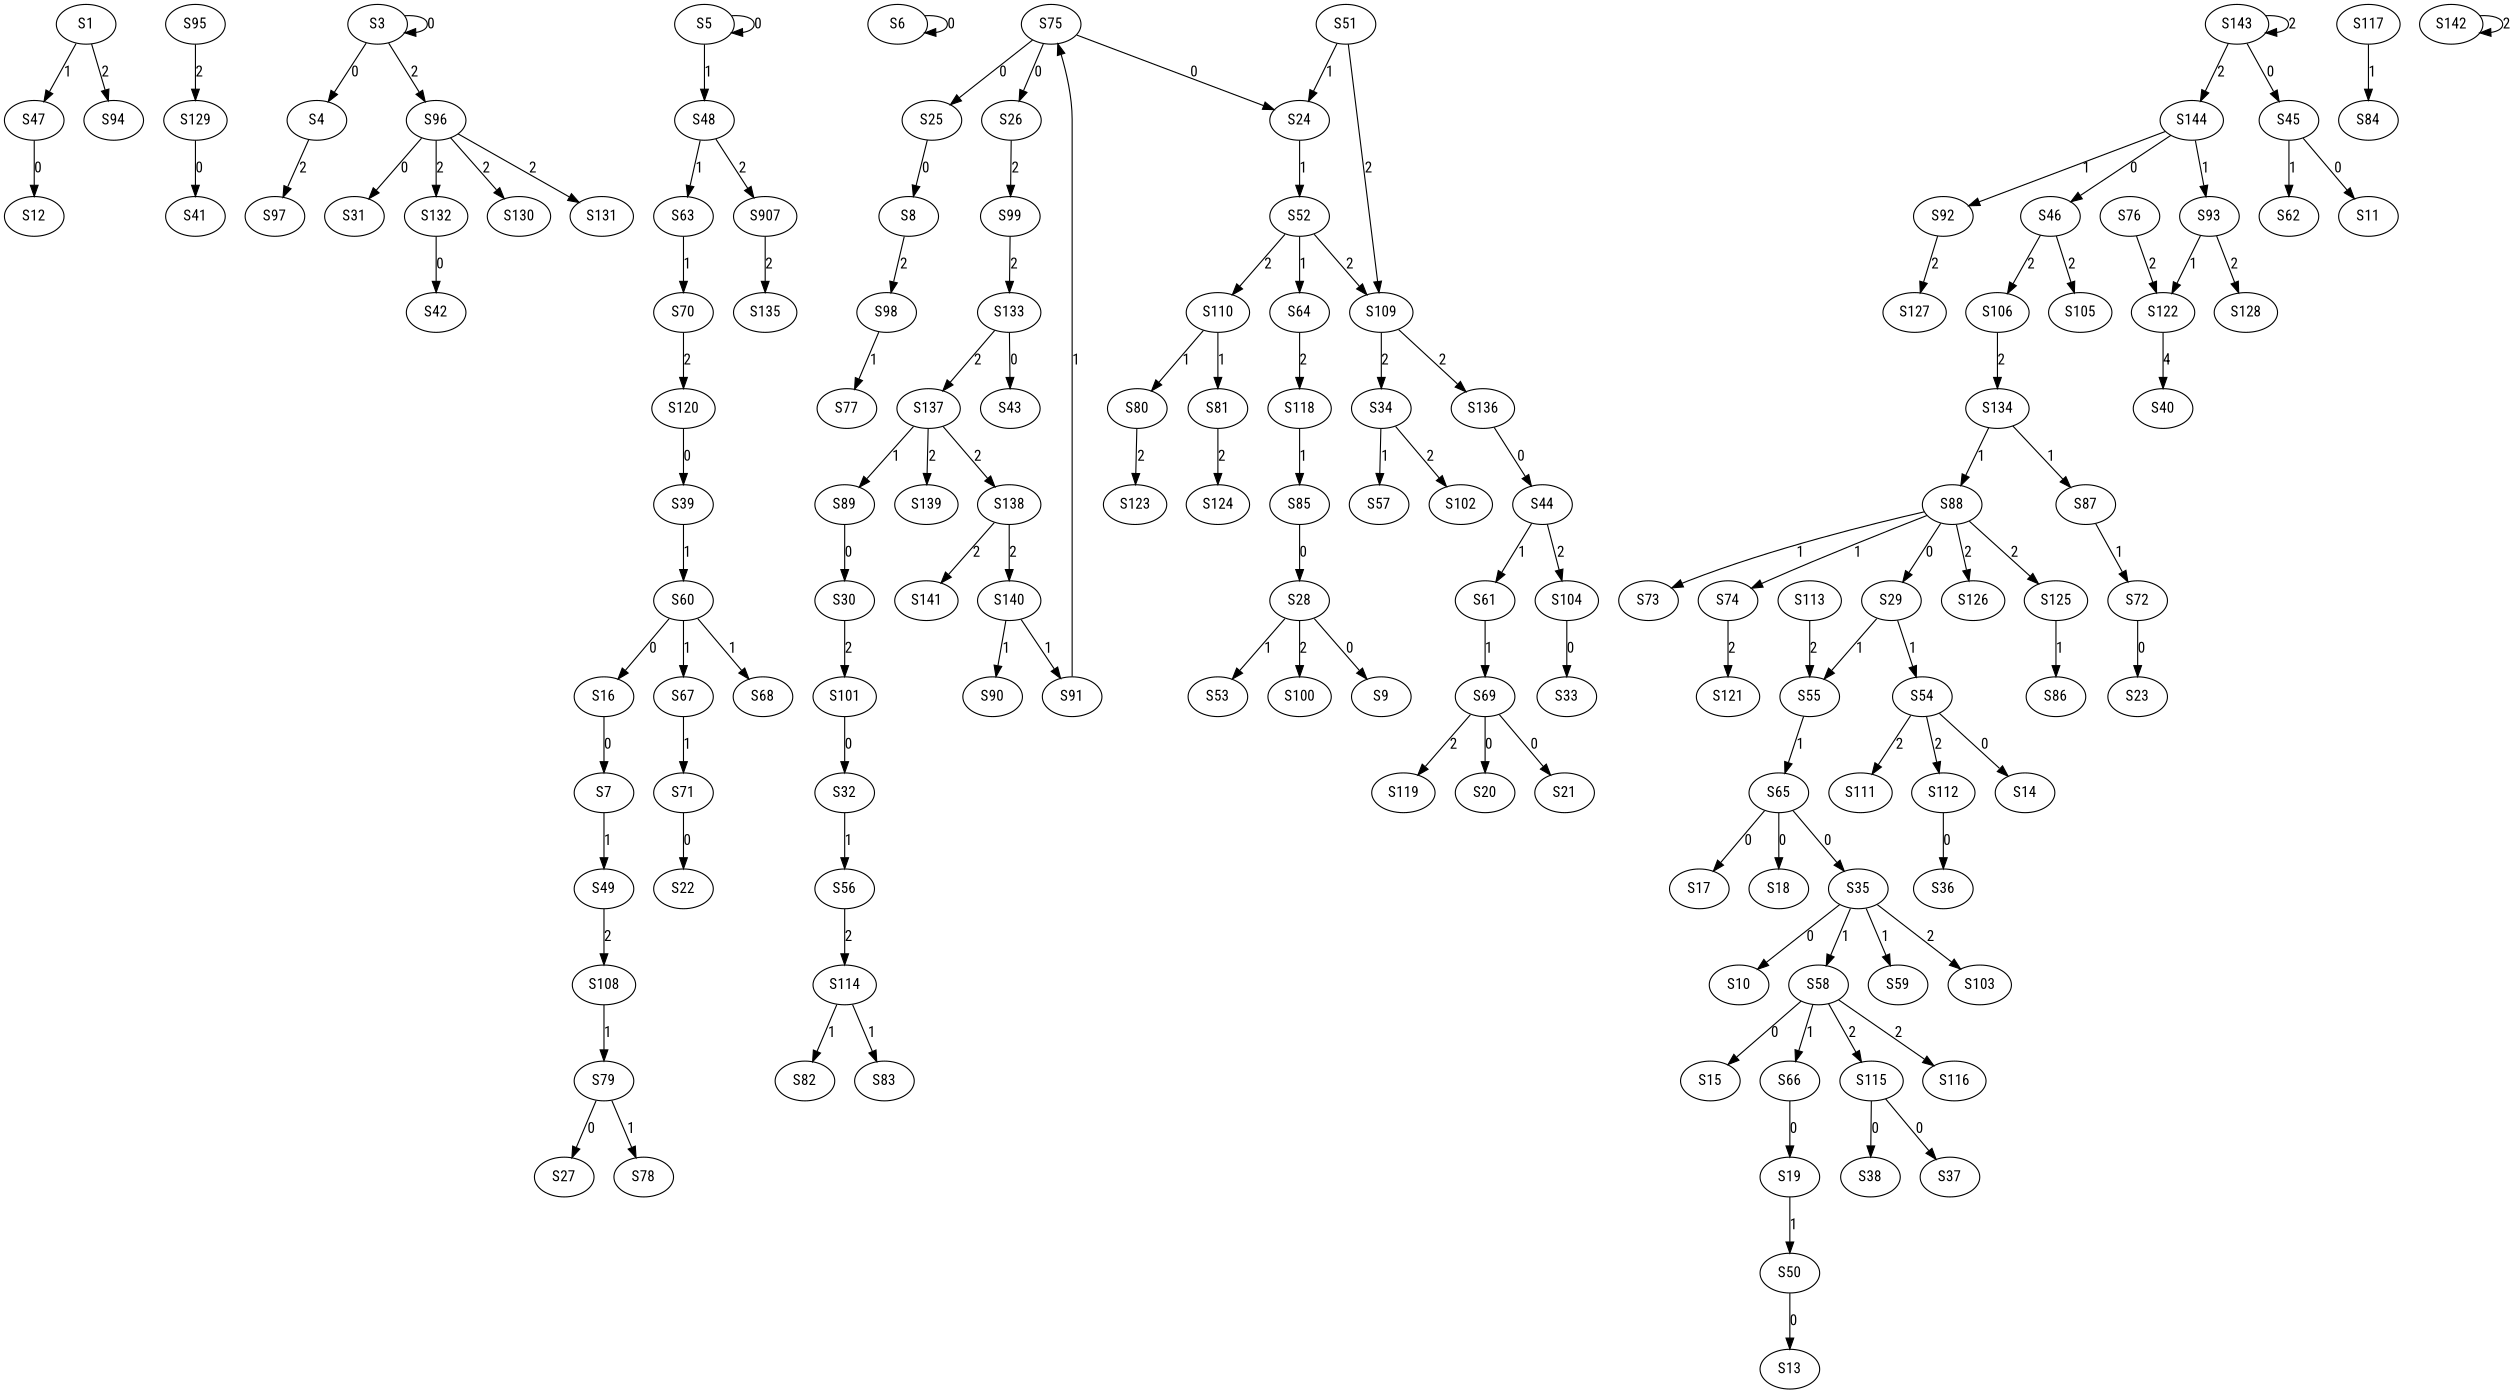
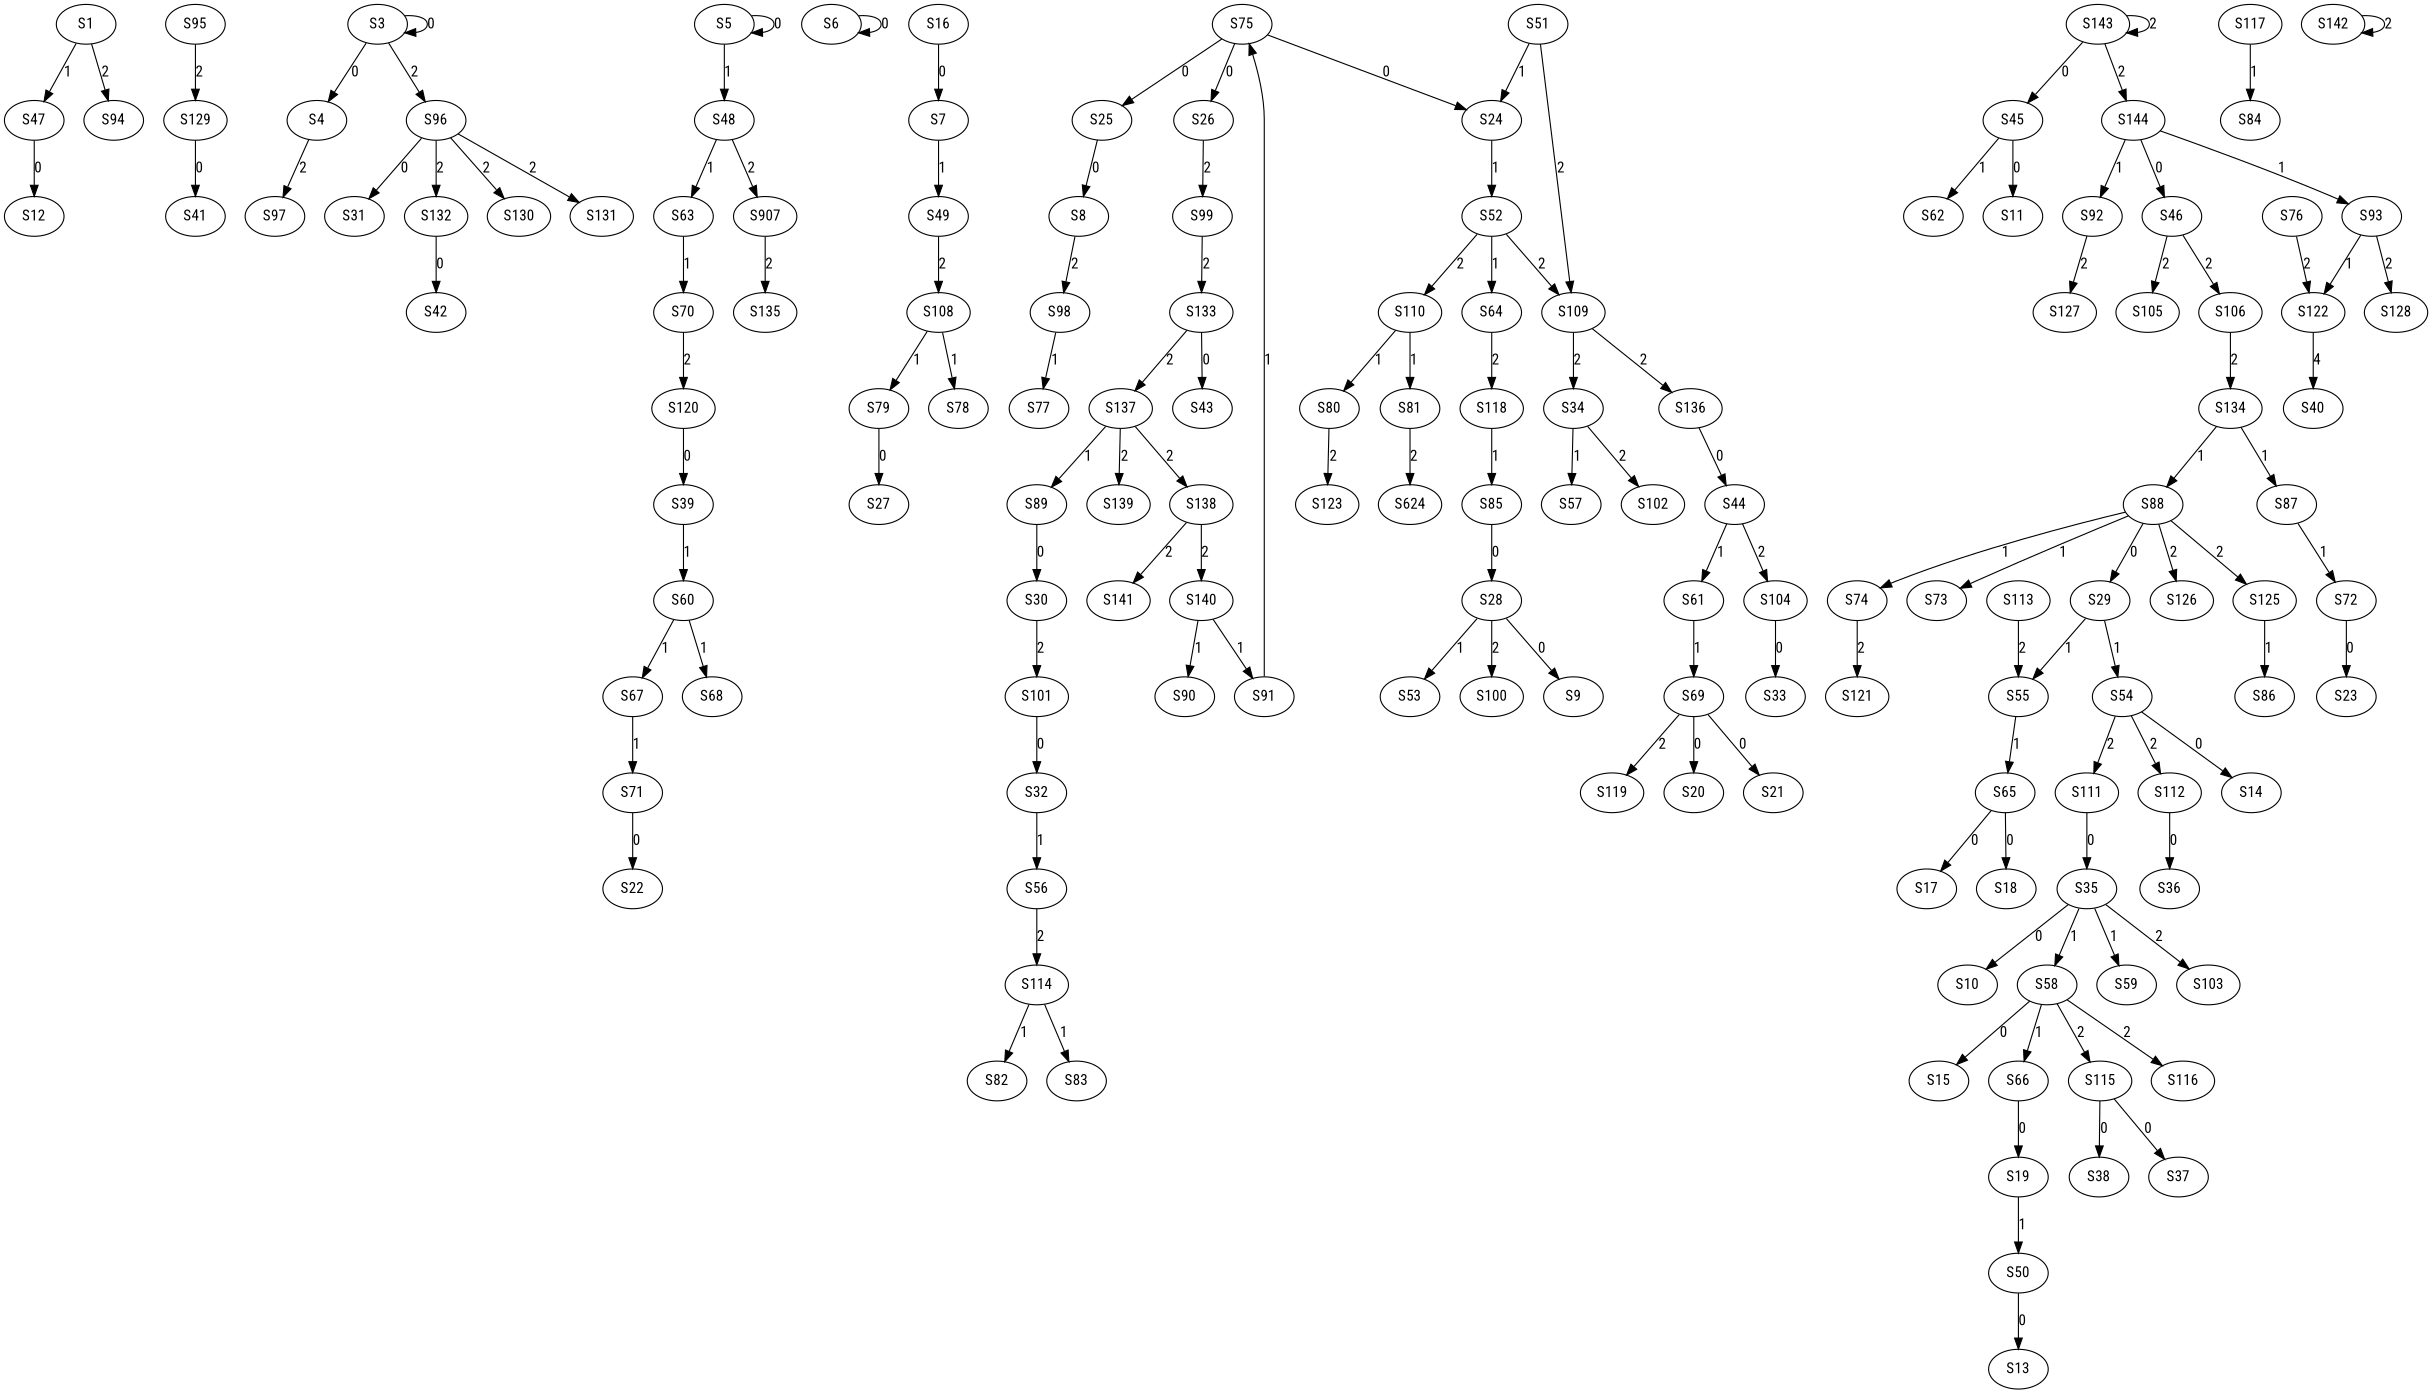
(1218, 505) -> (1410, 505)
(647, 644) -> none
(1815, 837) -> (2087, 835)
(622, 1124) -> (947, 355)
